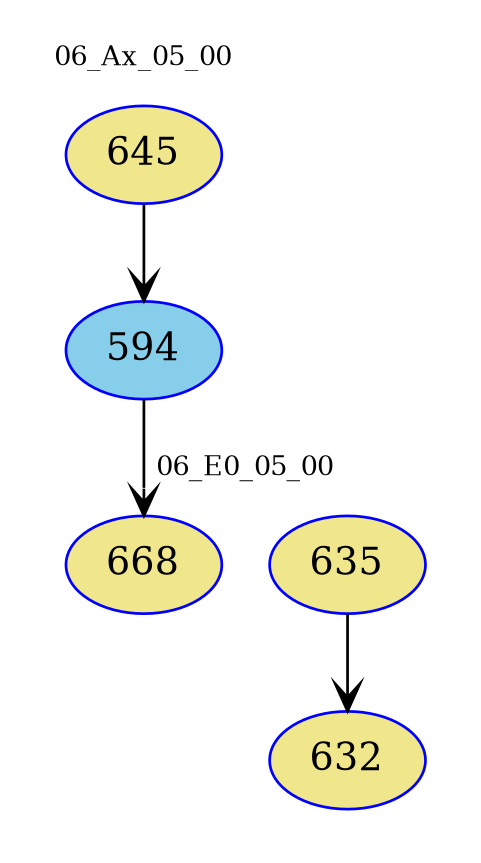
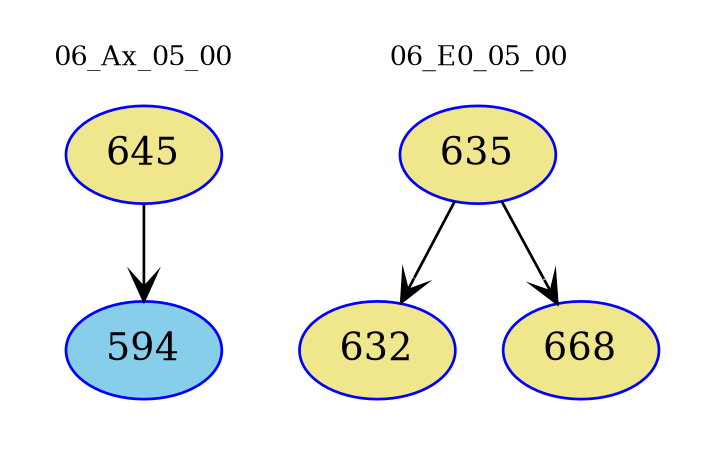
(144, 459) -> (523, 240)
